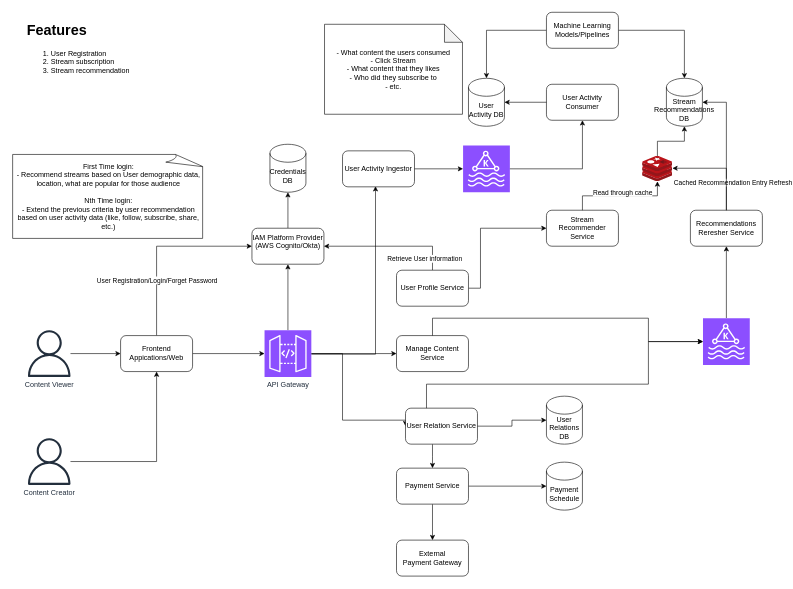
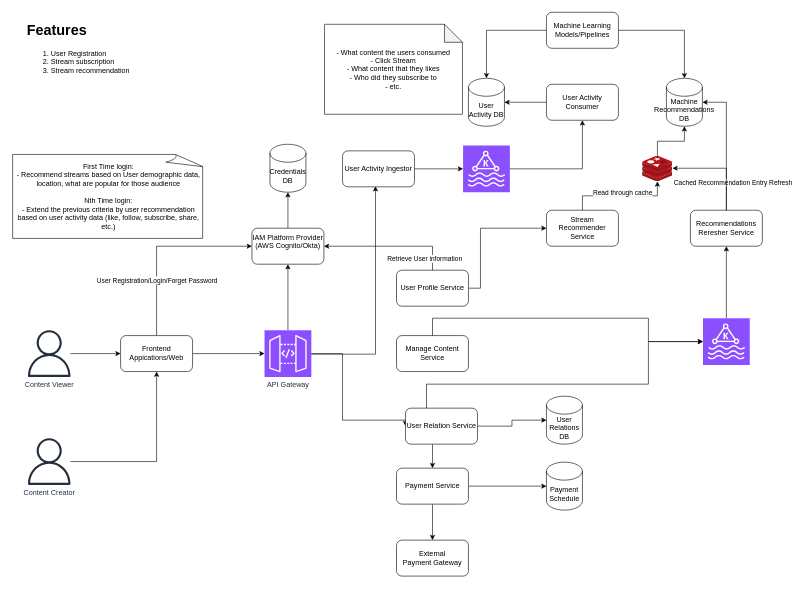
(684, 110) -> (684, 110)
(384, 354) -> none
